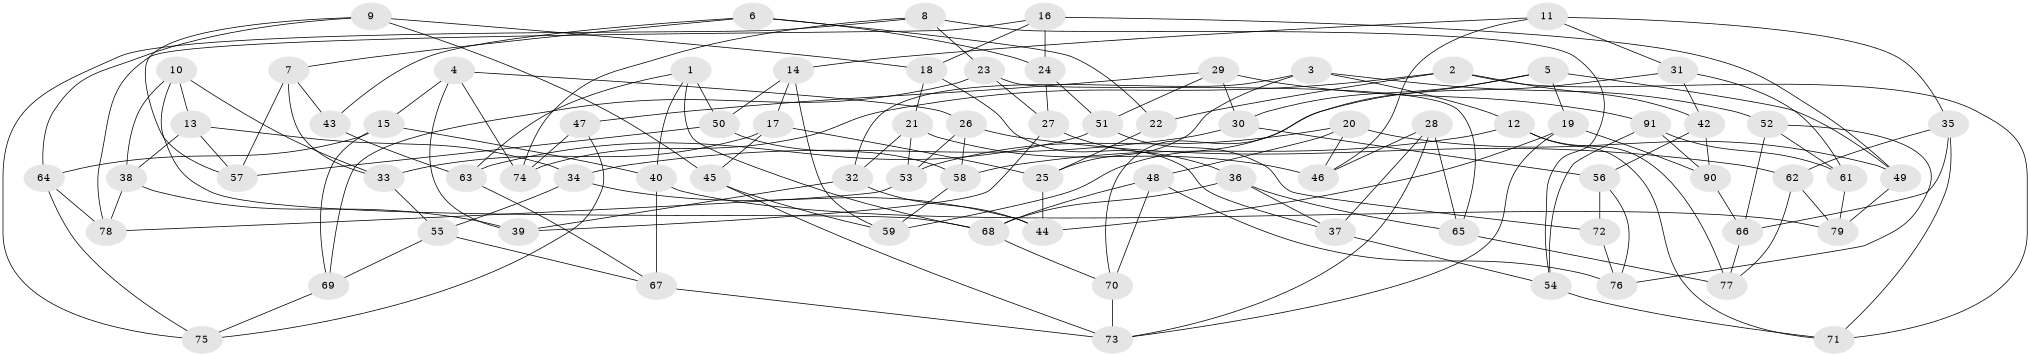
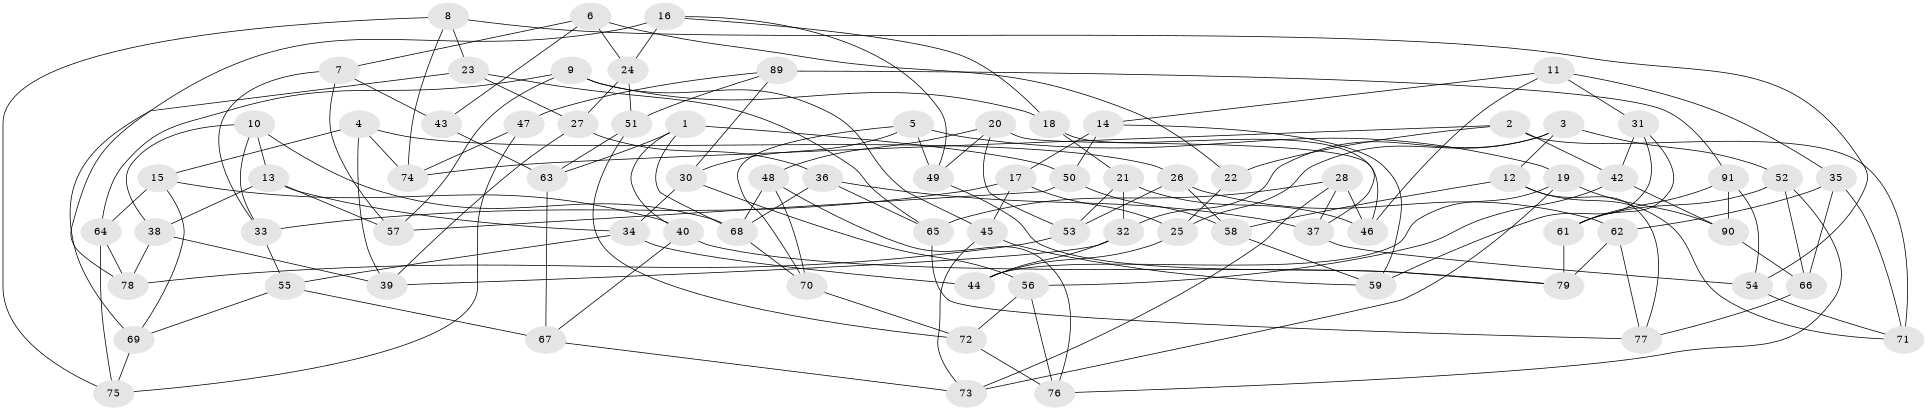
(1219, 70) -> (777, 70)
(1112, 313) -> (887, 313)
